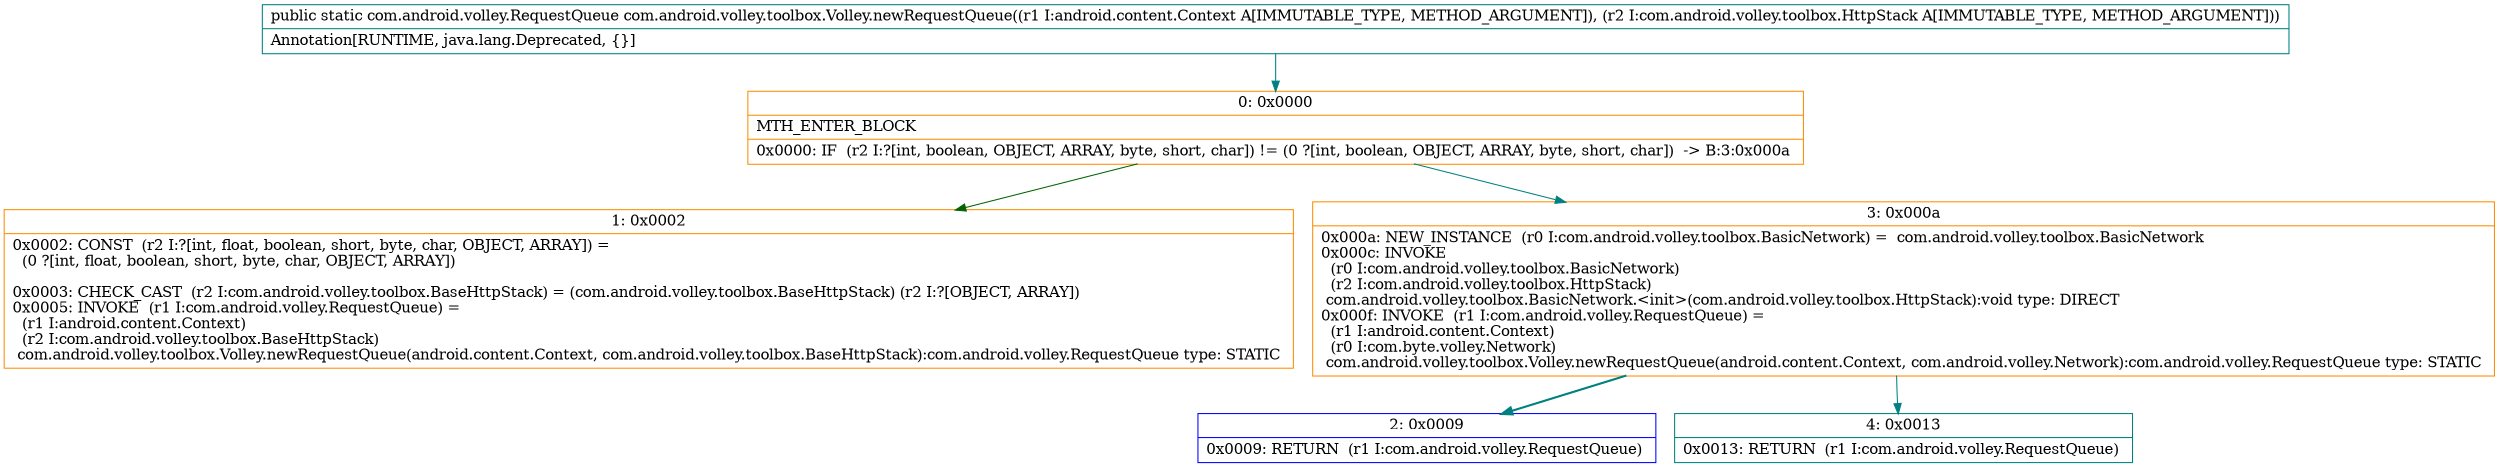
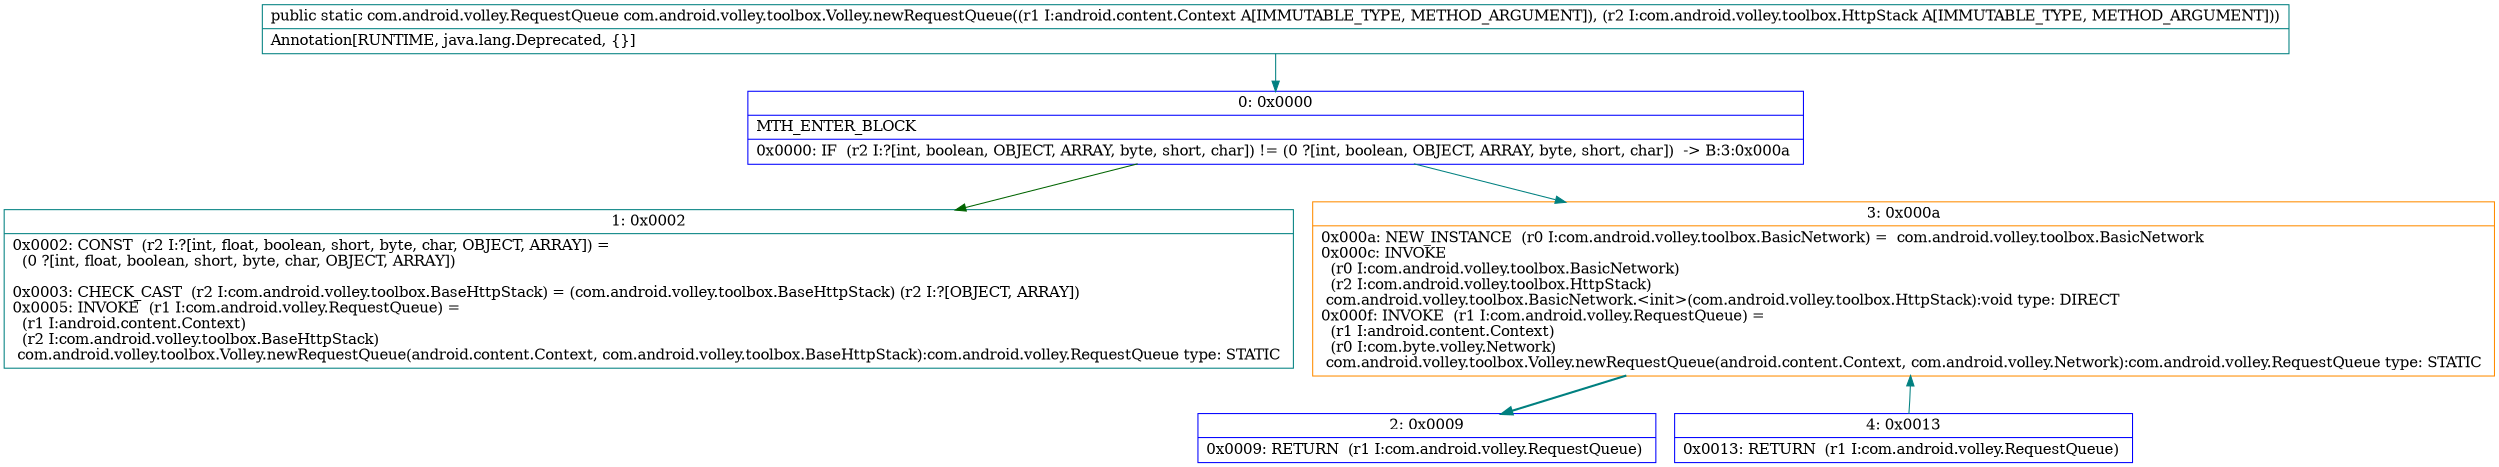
(1276, 128) -> (1276, 128)
(649, 289) -> (649, 289)
(1897, 389) -> (1910, 400)
(1904, 438) -> (1904, 438)
